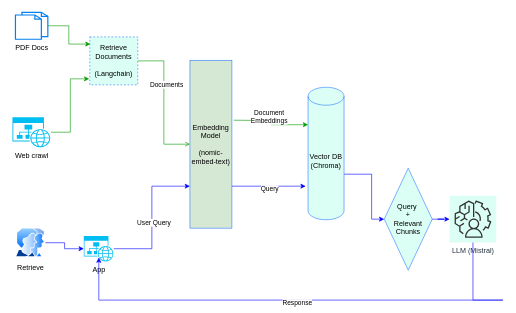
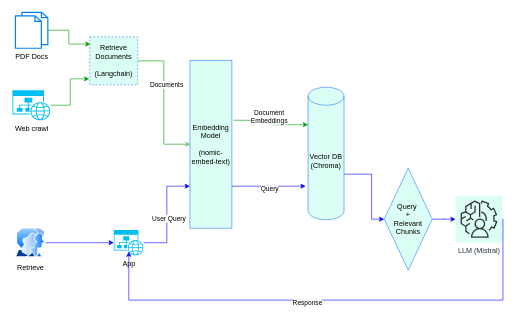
(32, 26) -> (32, 30)
(32, 132) -> (32, 105)
(211, 144) -> (211, 144)
(473, 219) -> (479, 219)
(99, 249) -> (129, 243)
